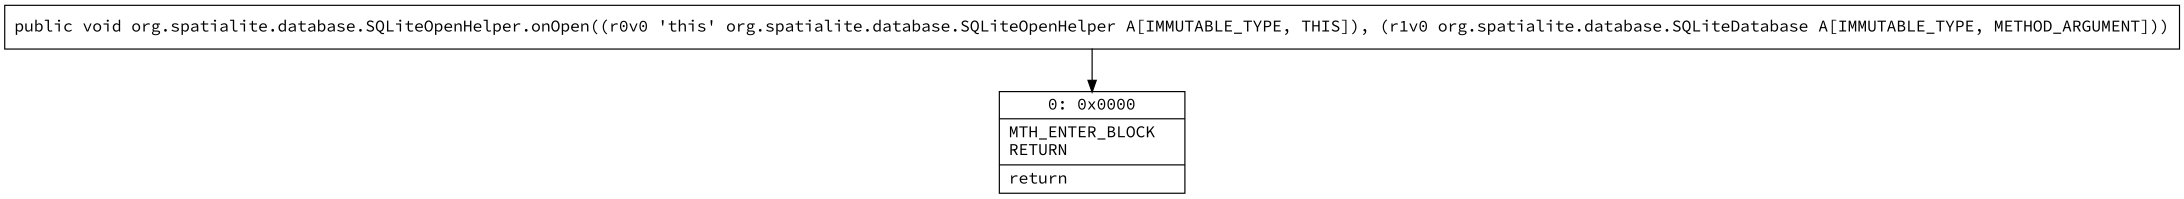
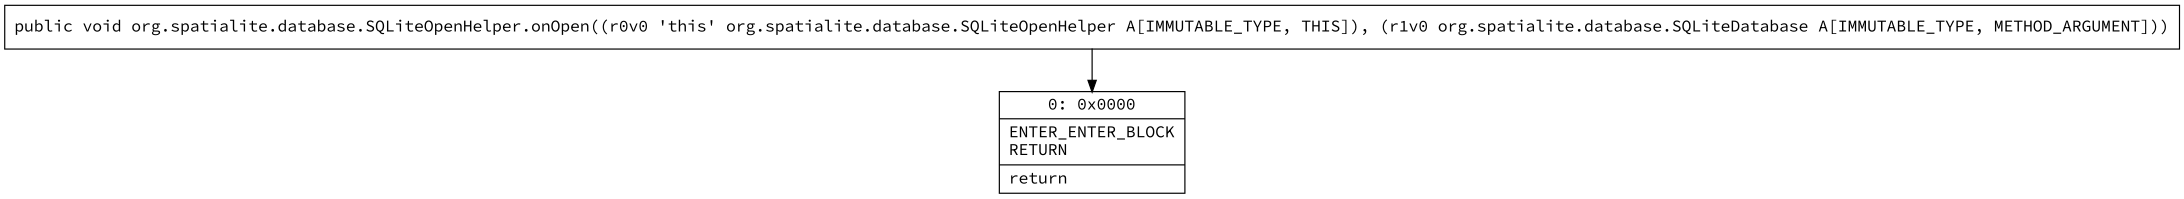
(1082, 132) -> (1092, 132)
